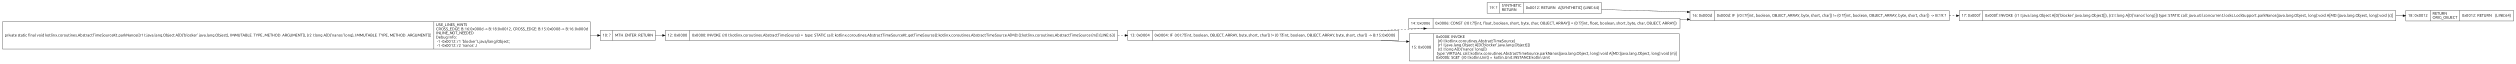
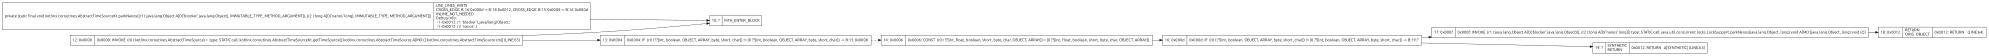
(1644, 11) -> (1506, 45)
(1953, 16) -> (1425, 37)
(634, 35) -> (742, 21)
(659, 35) -> (615, 31)
(1121, 35) -> (560, 40)
(1544, 47) -> none
